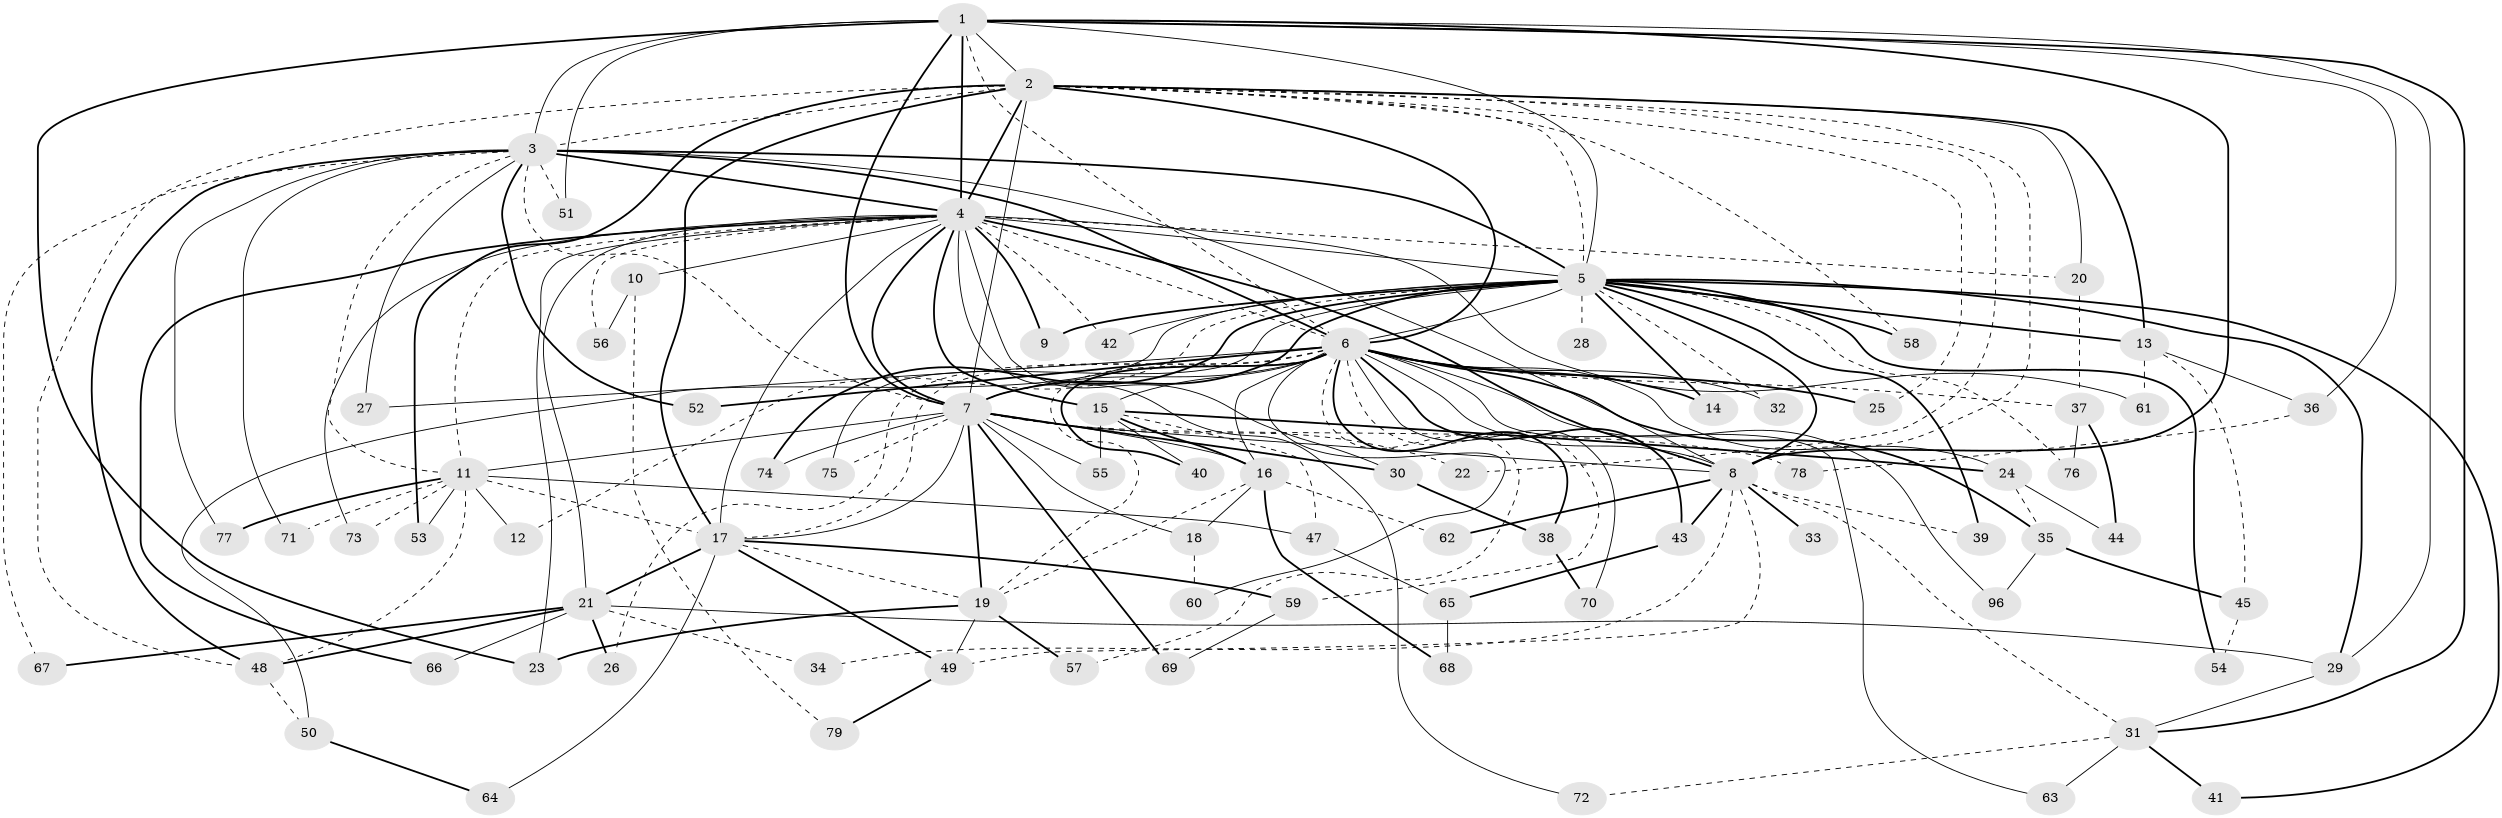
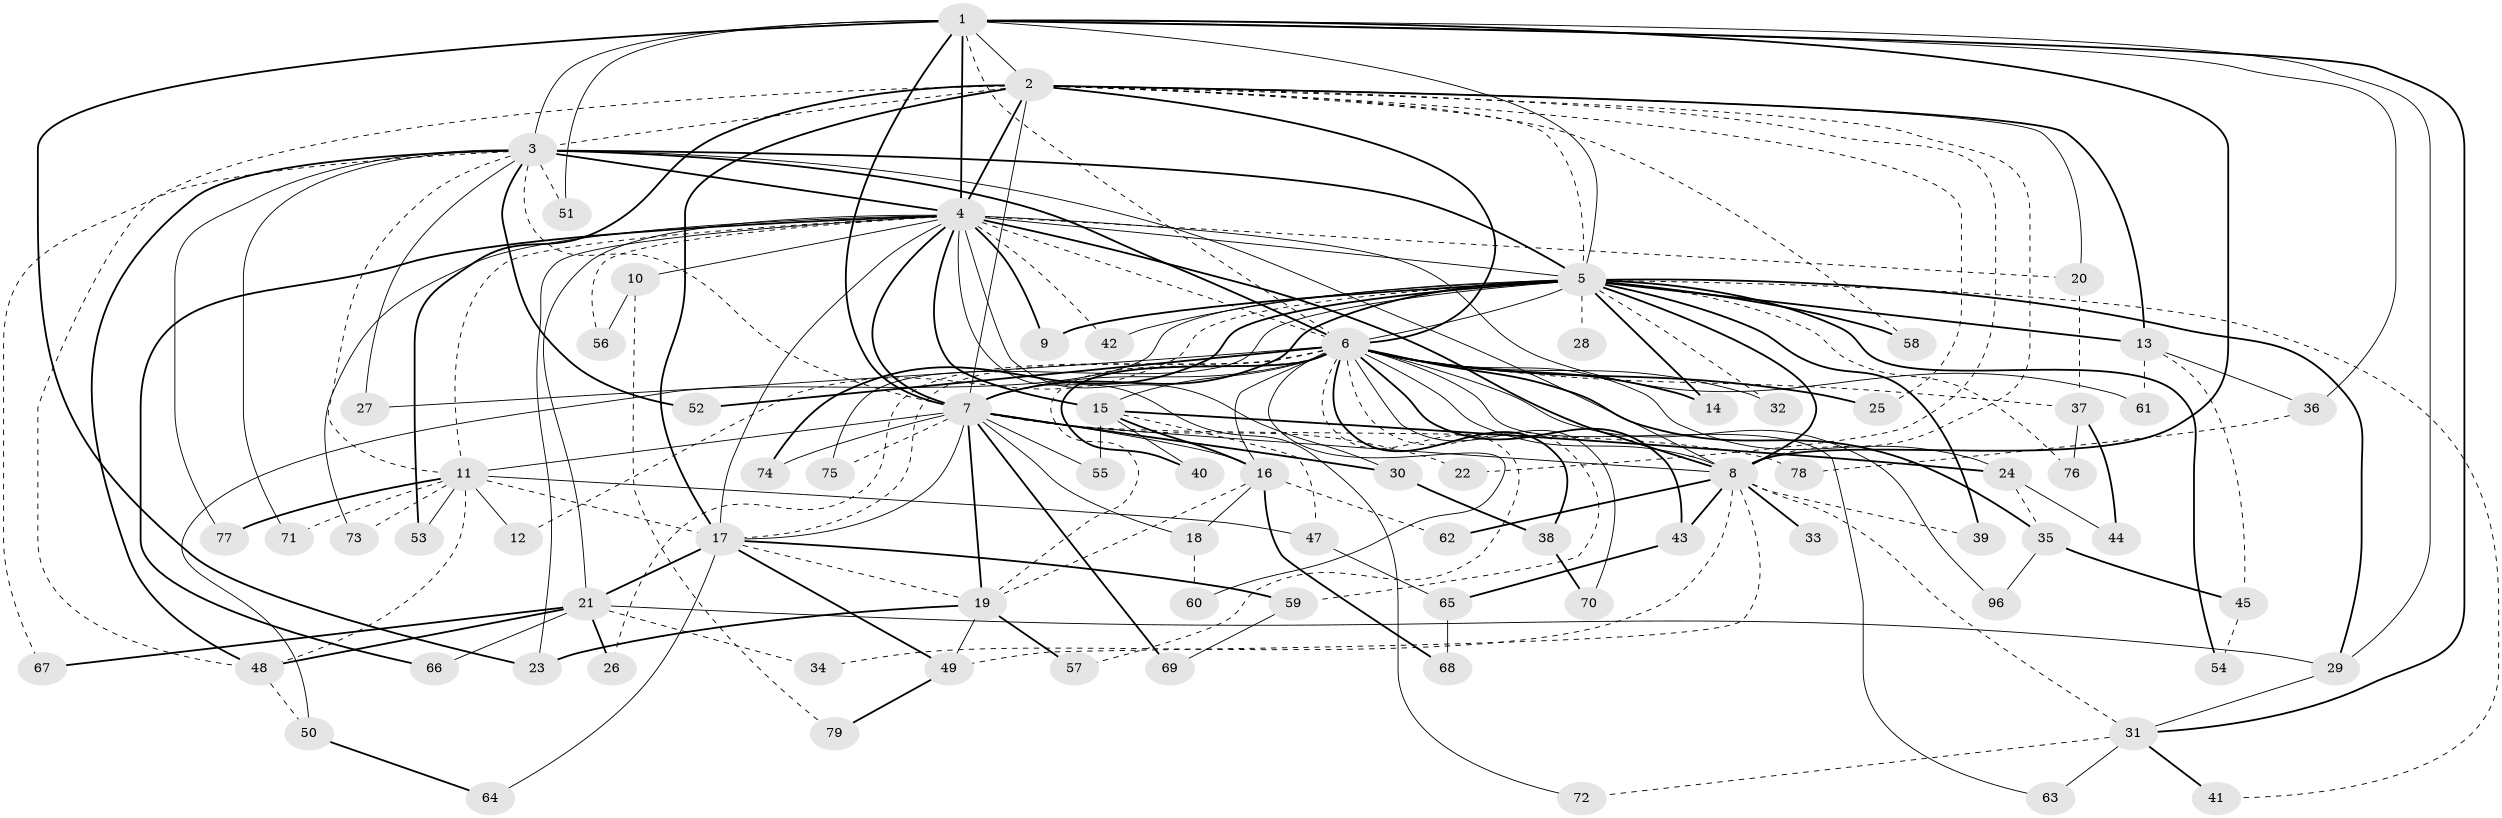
(2317, 350) -> (2317, 350)
